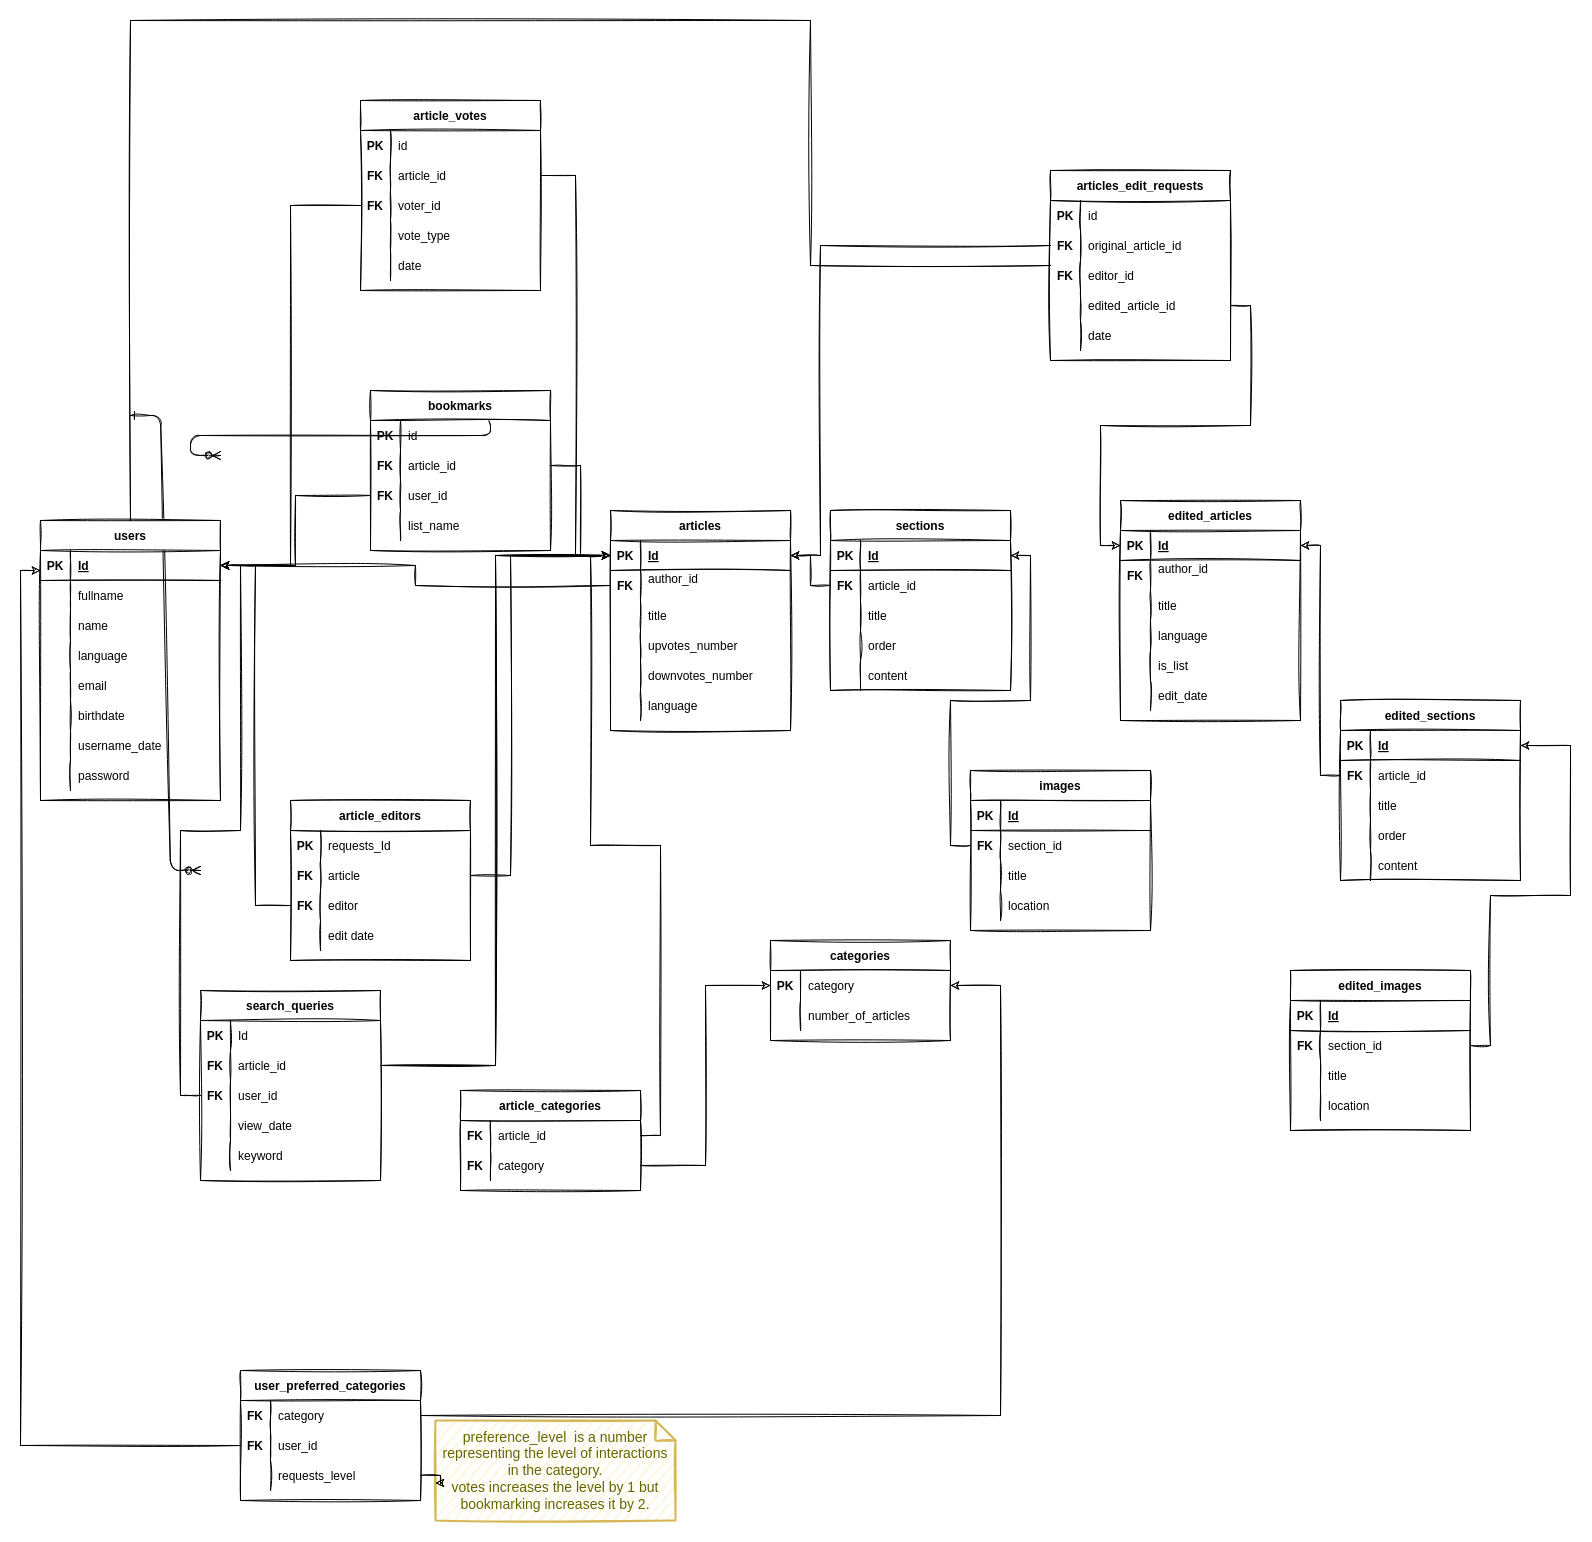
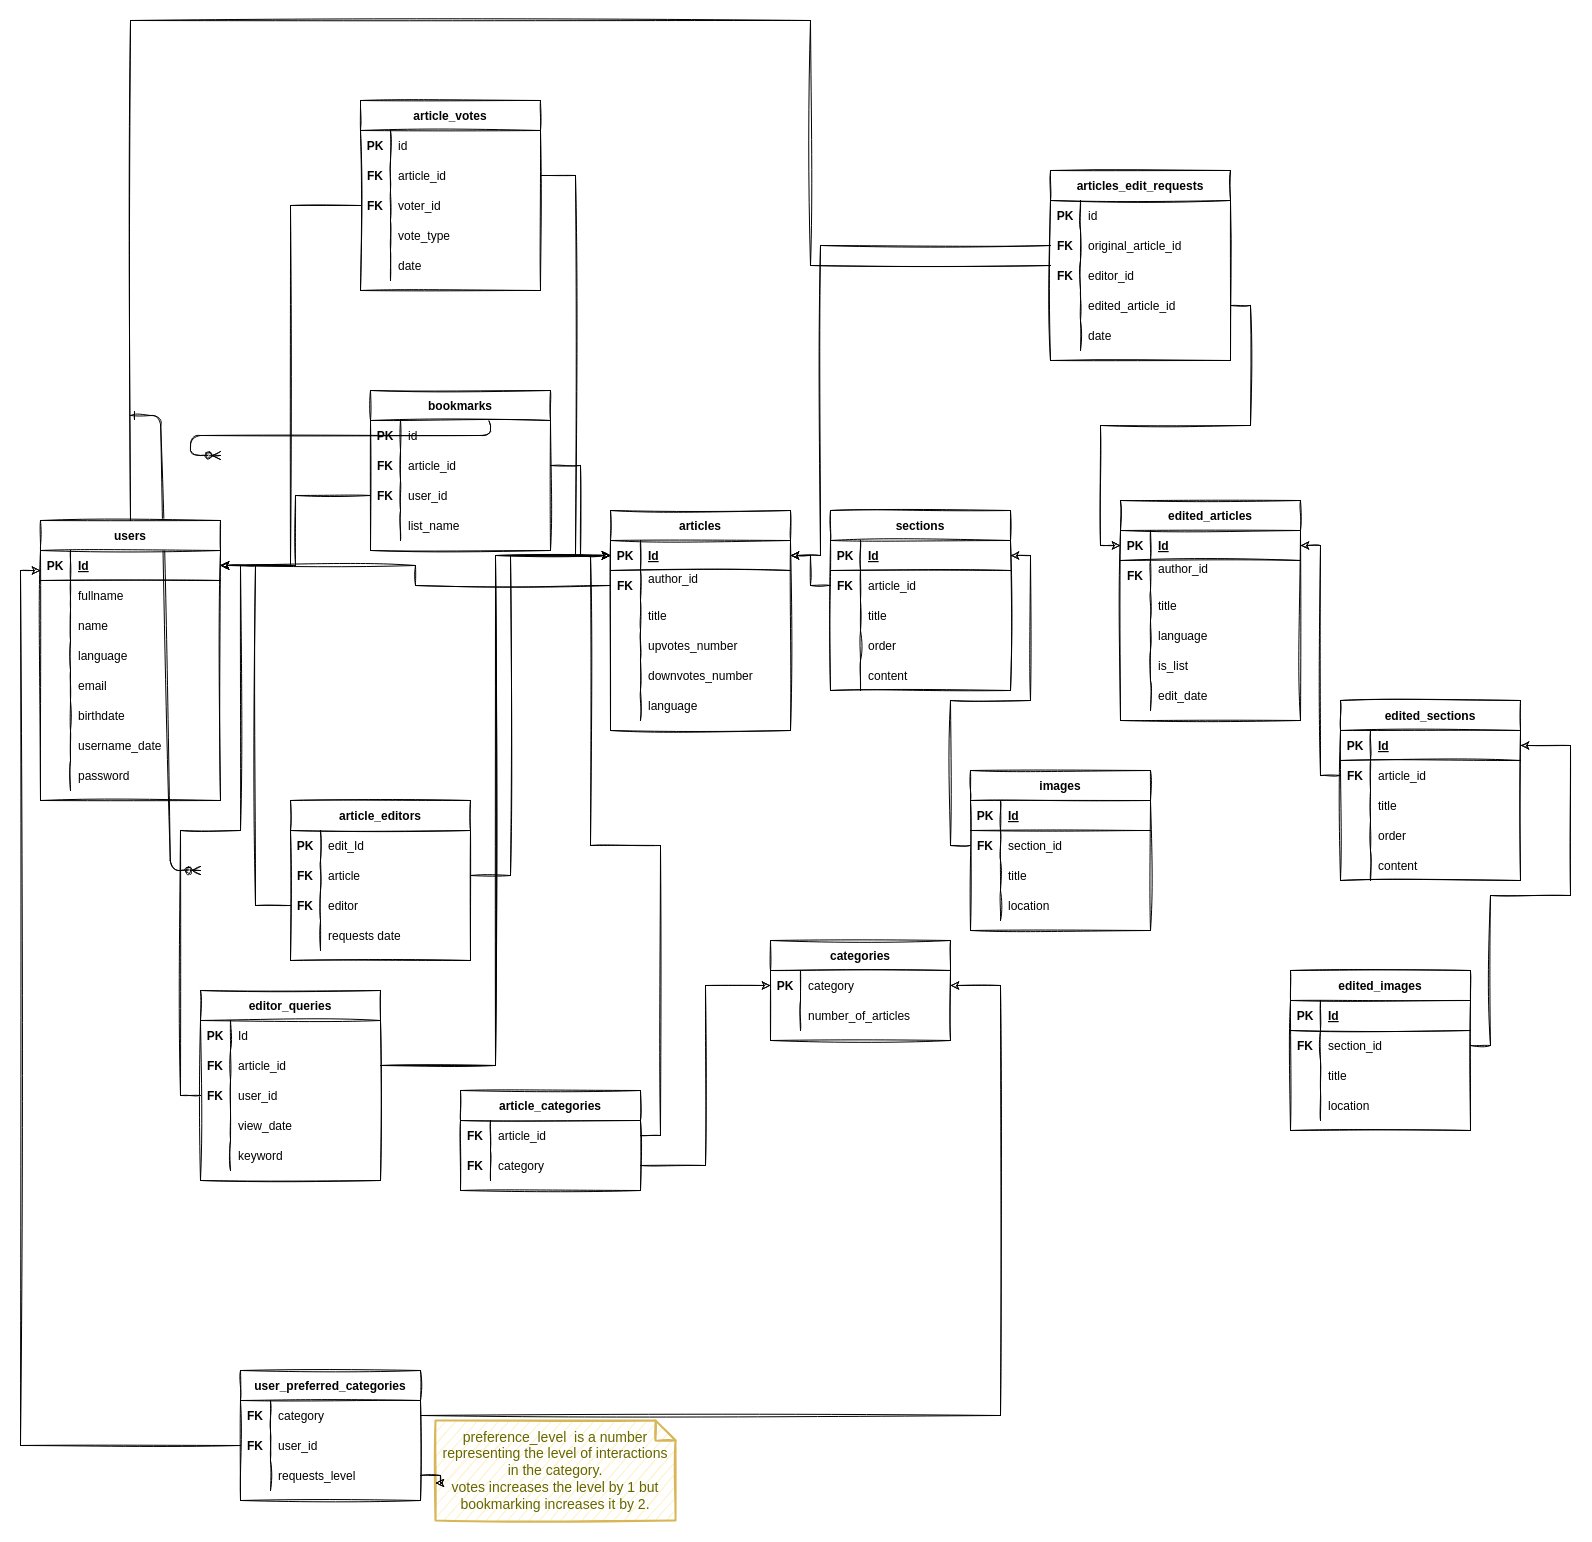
(365, 846) -> (350, 846)
(355, 936) -> (370, 936)
(290, 1006) -> (290, 1006)
